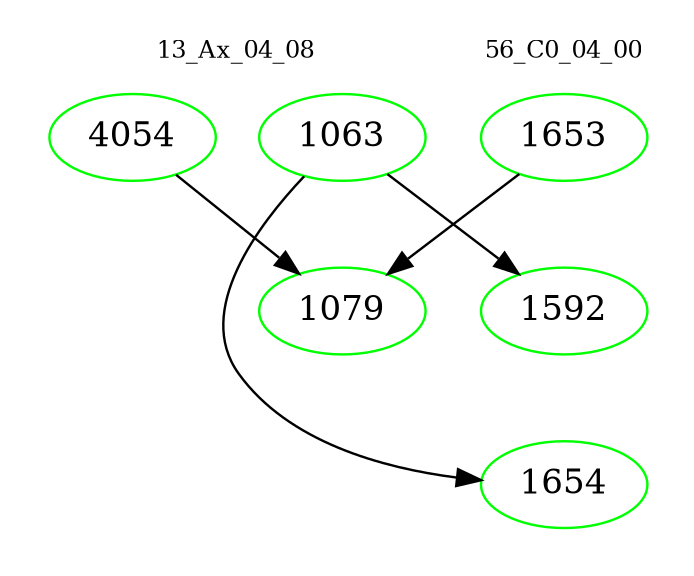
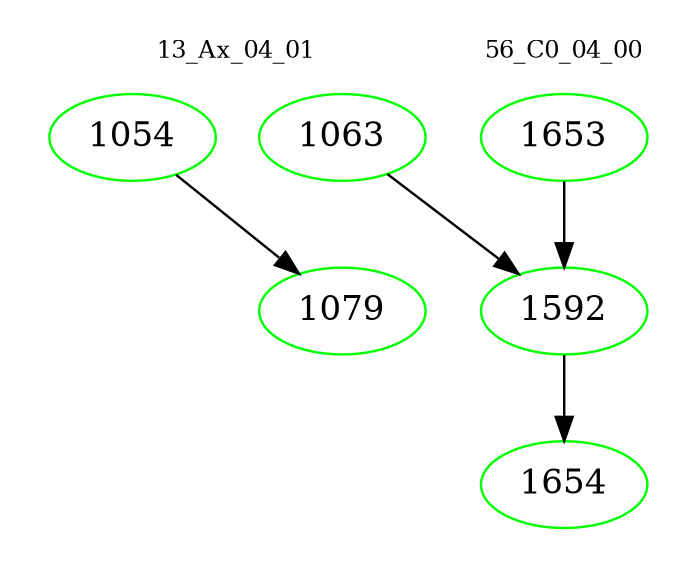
(236, 52) -> (236, 52)
(133, 137) -> (133, 137)
(478, 206) -> (564, 212)
(254, 392) -> (564, 386)
